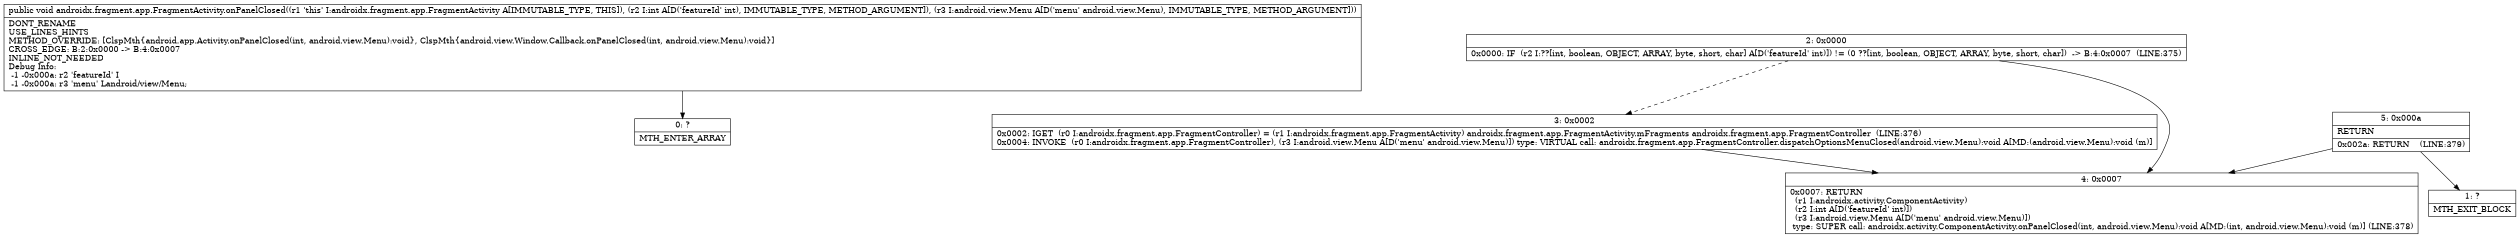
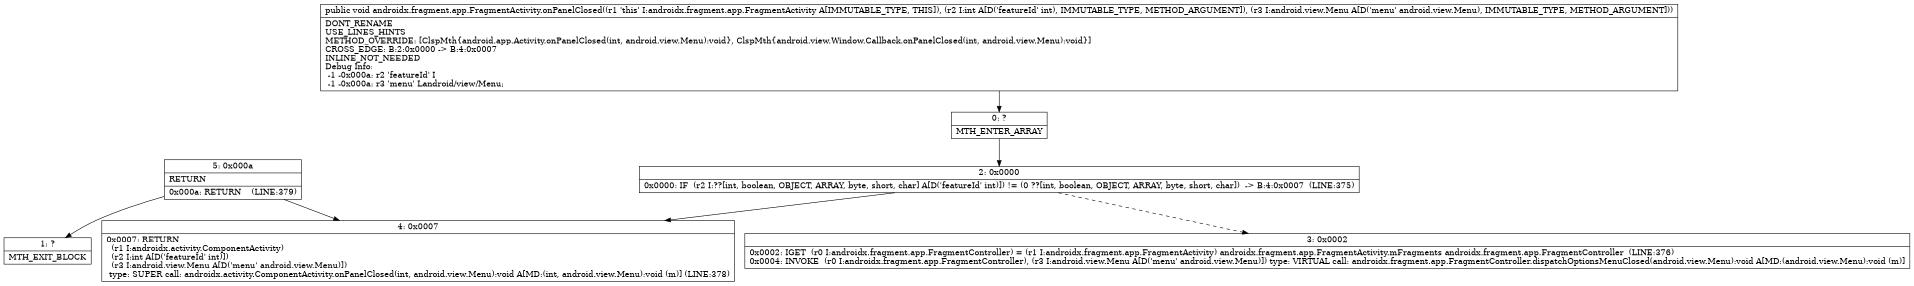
(2401, 145) -> (233, 192)
none -> (999, 150)
(1787, 161) -> none
